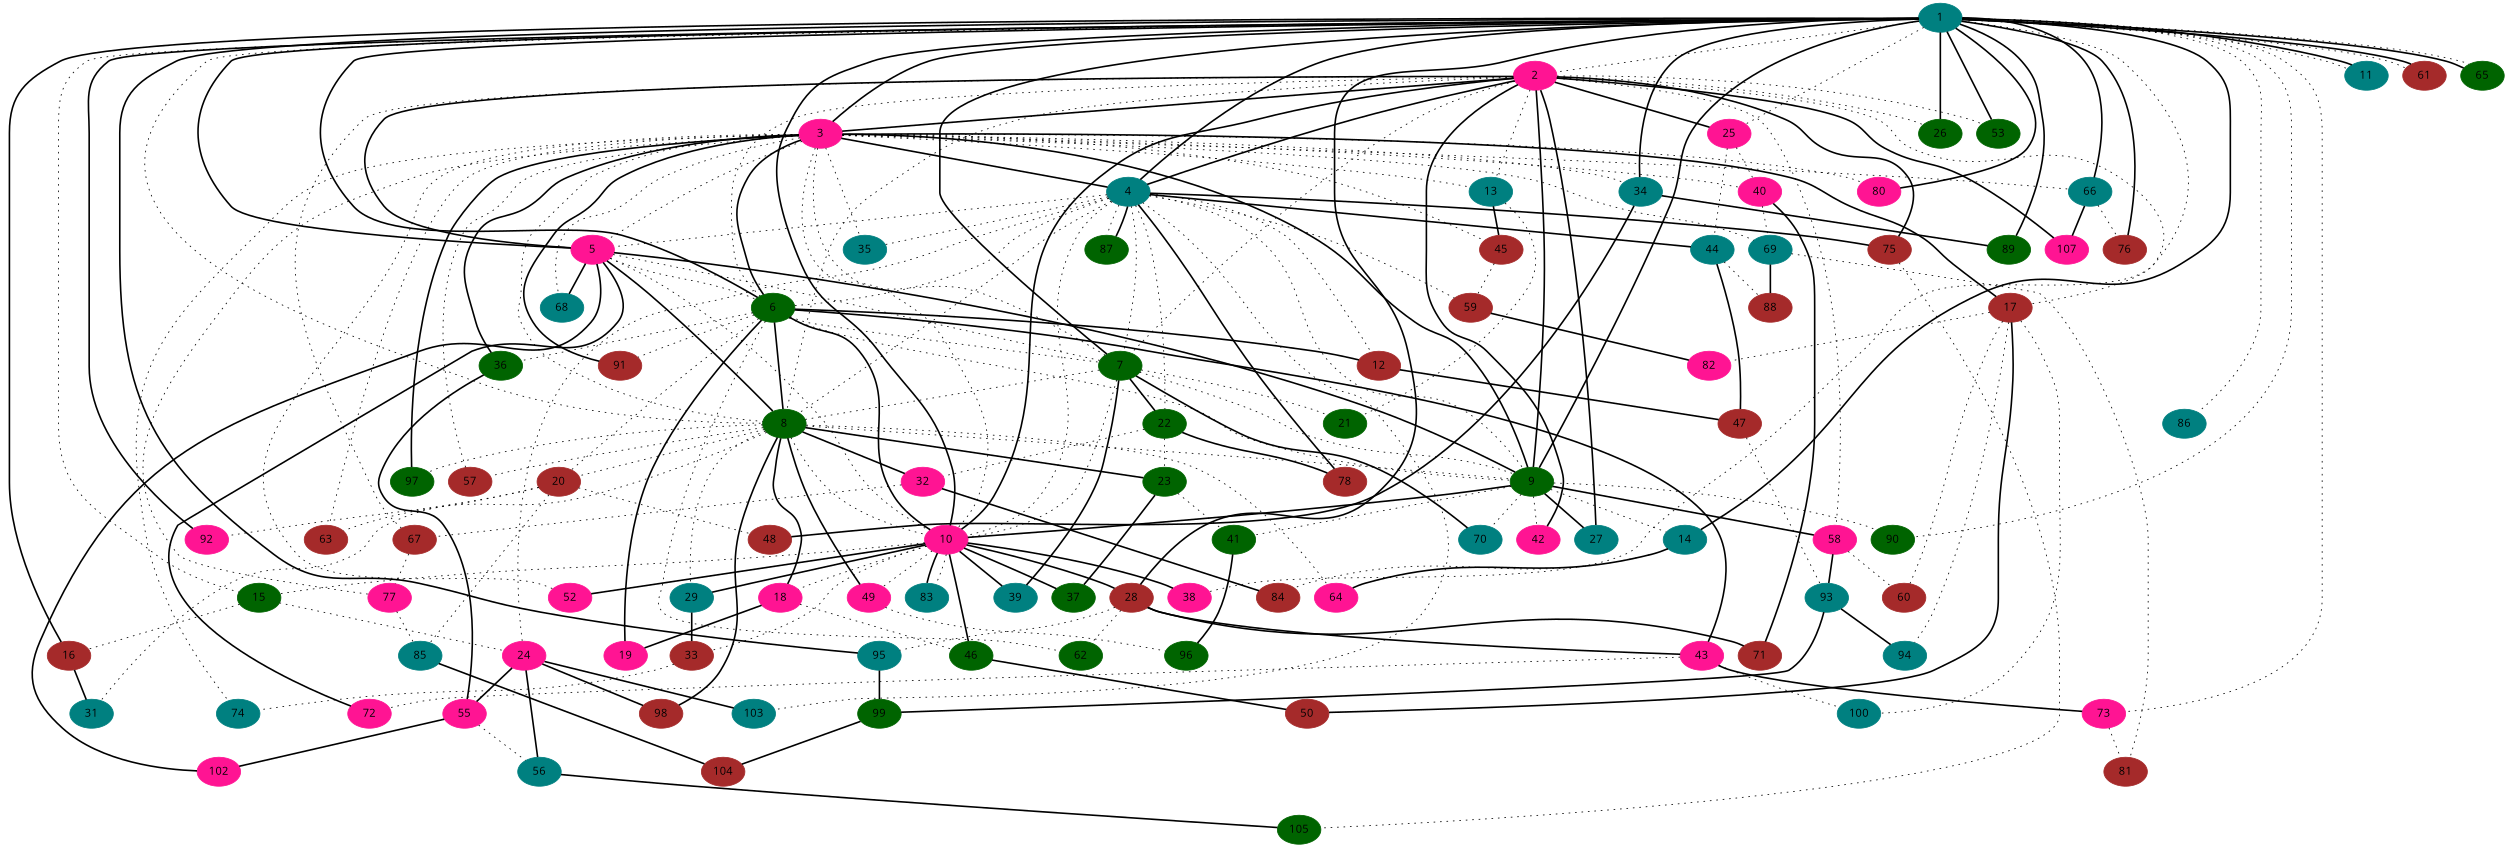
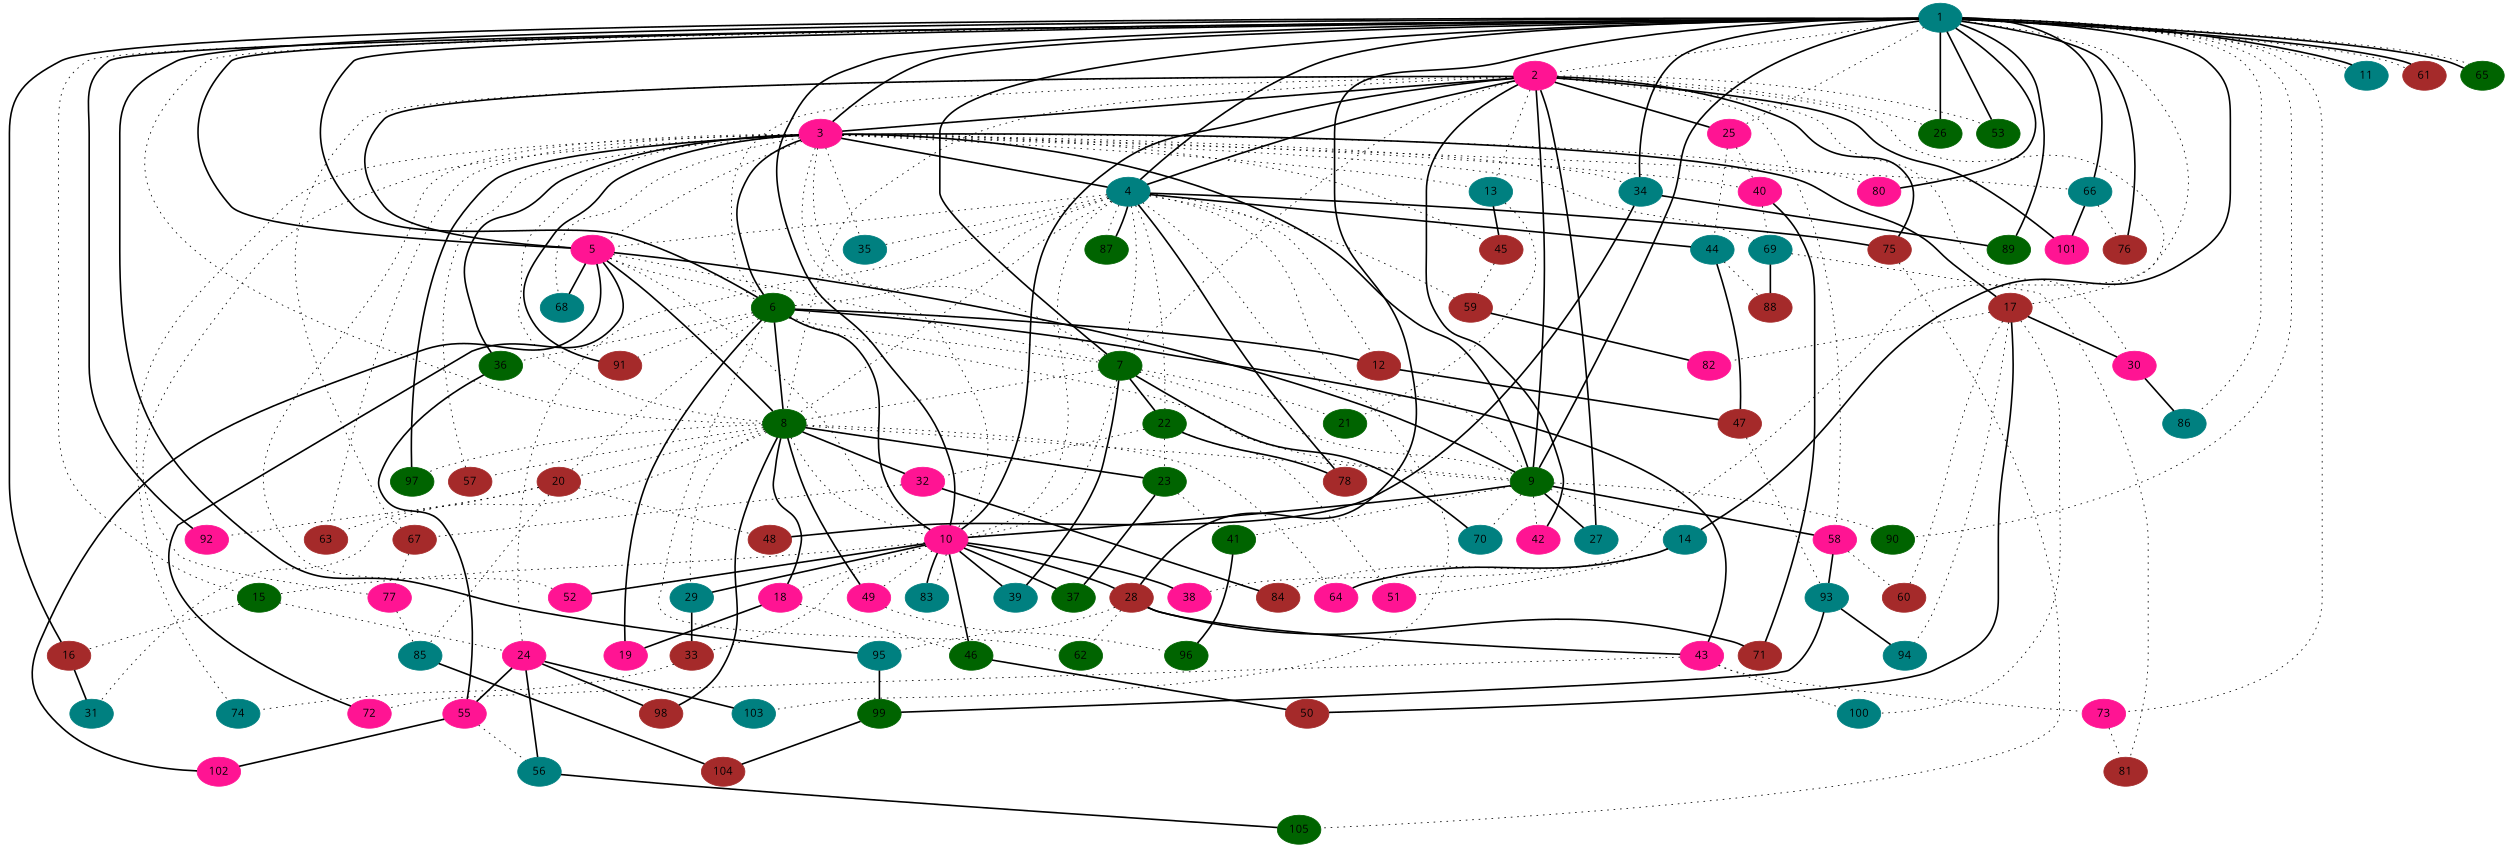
(2067, 250) -> (2067, 250)
none -> (2134, 366)
none -> (1394, 598)
(1899, 695) -> (1899, 695)
